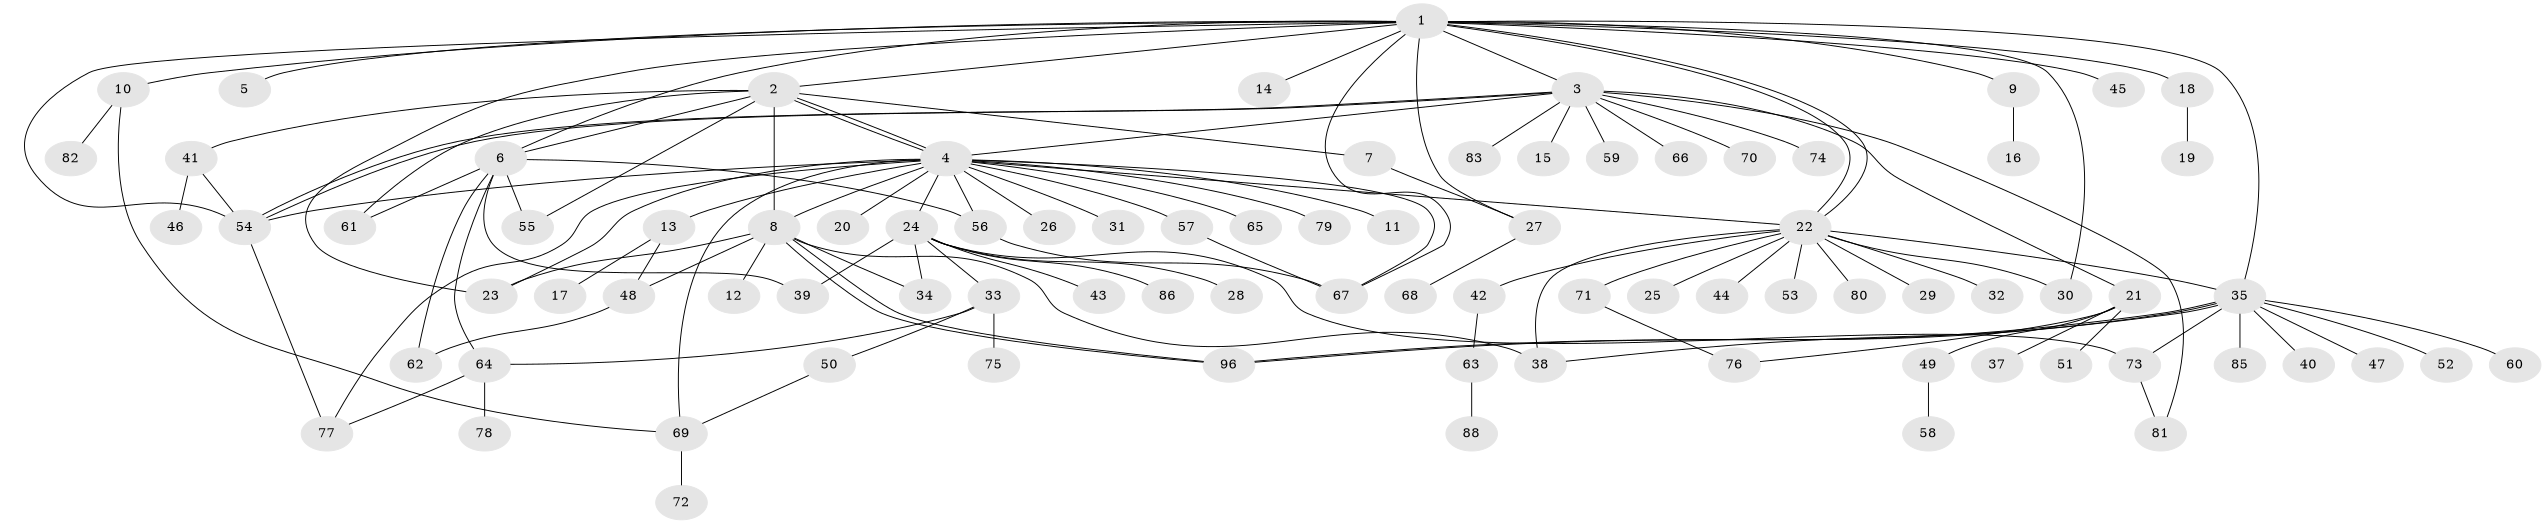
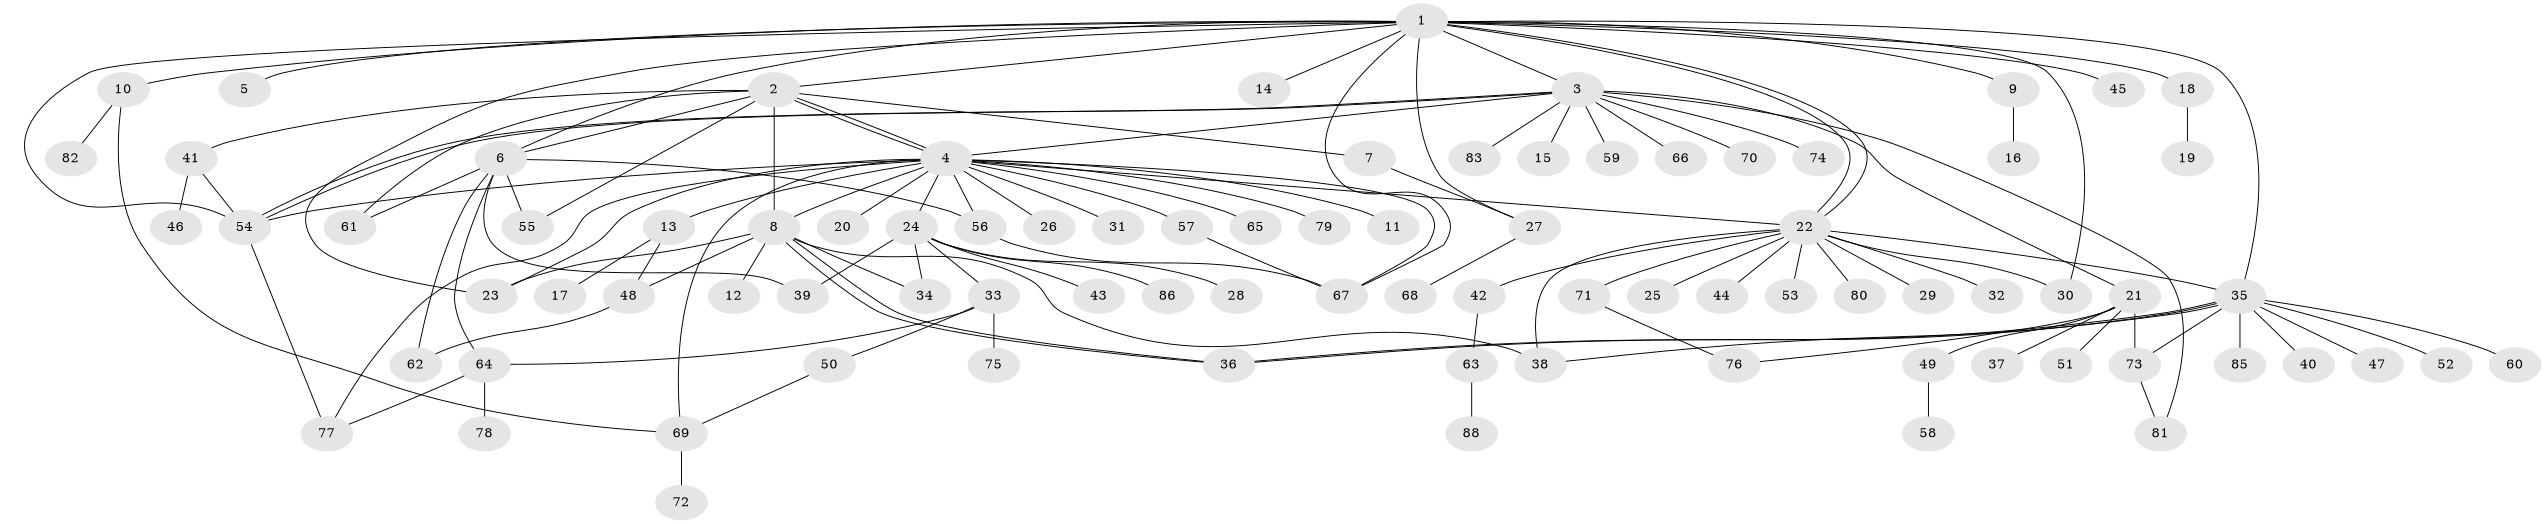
(1333, 320) -> (2135, 331)
(1229, 365) -> (1229, 365)
